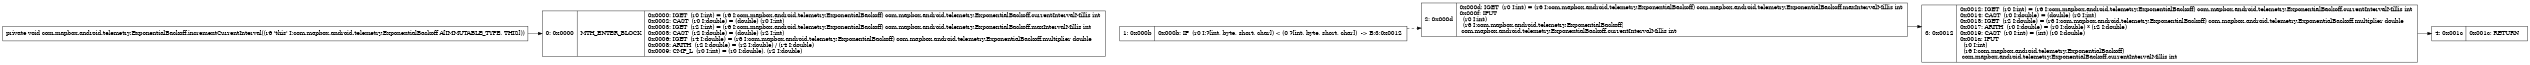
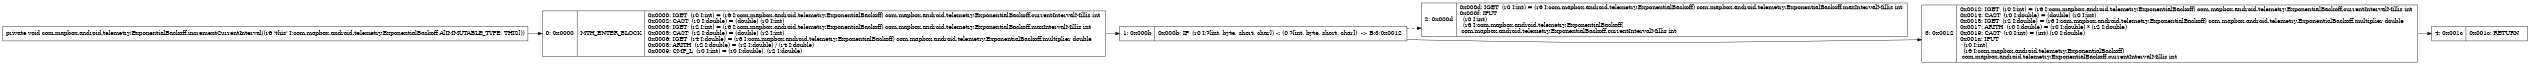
(1913, 26) -> (1662, 43)
none -> (1111, 34)
